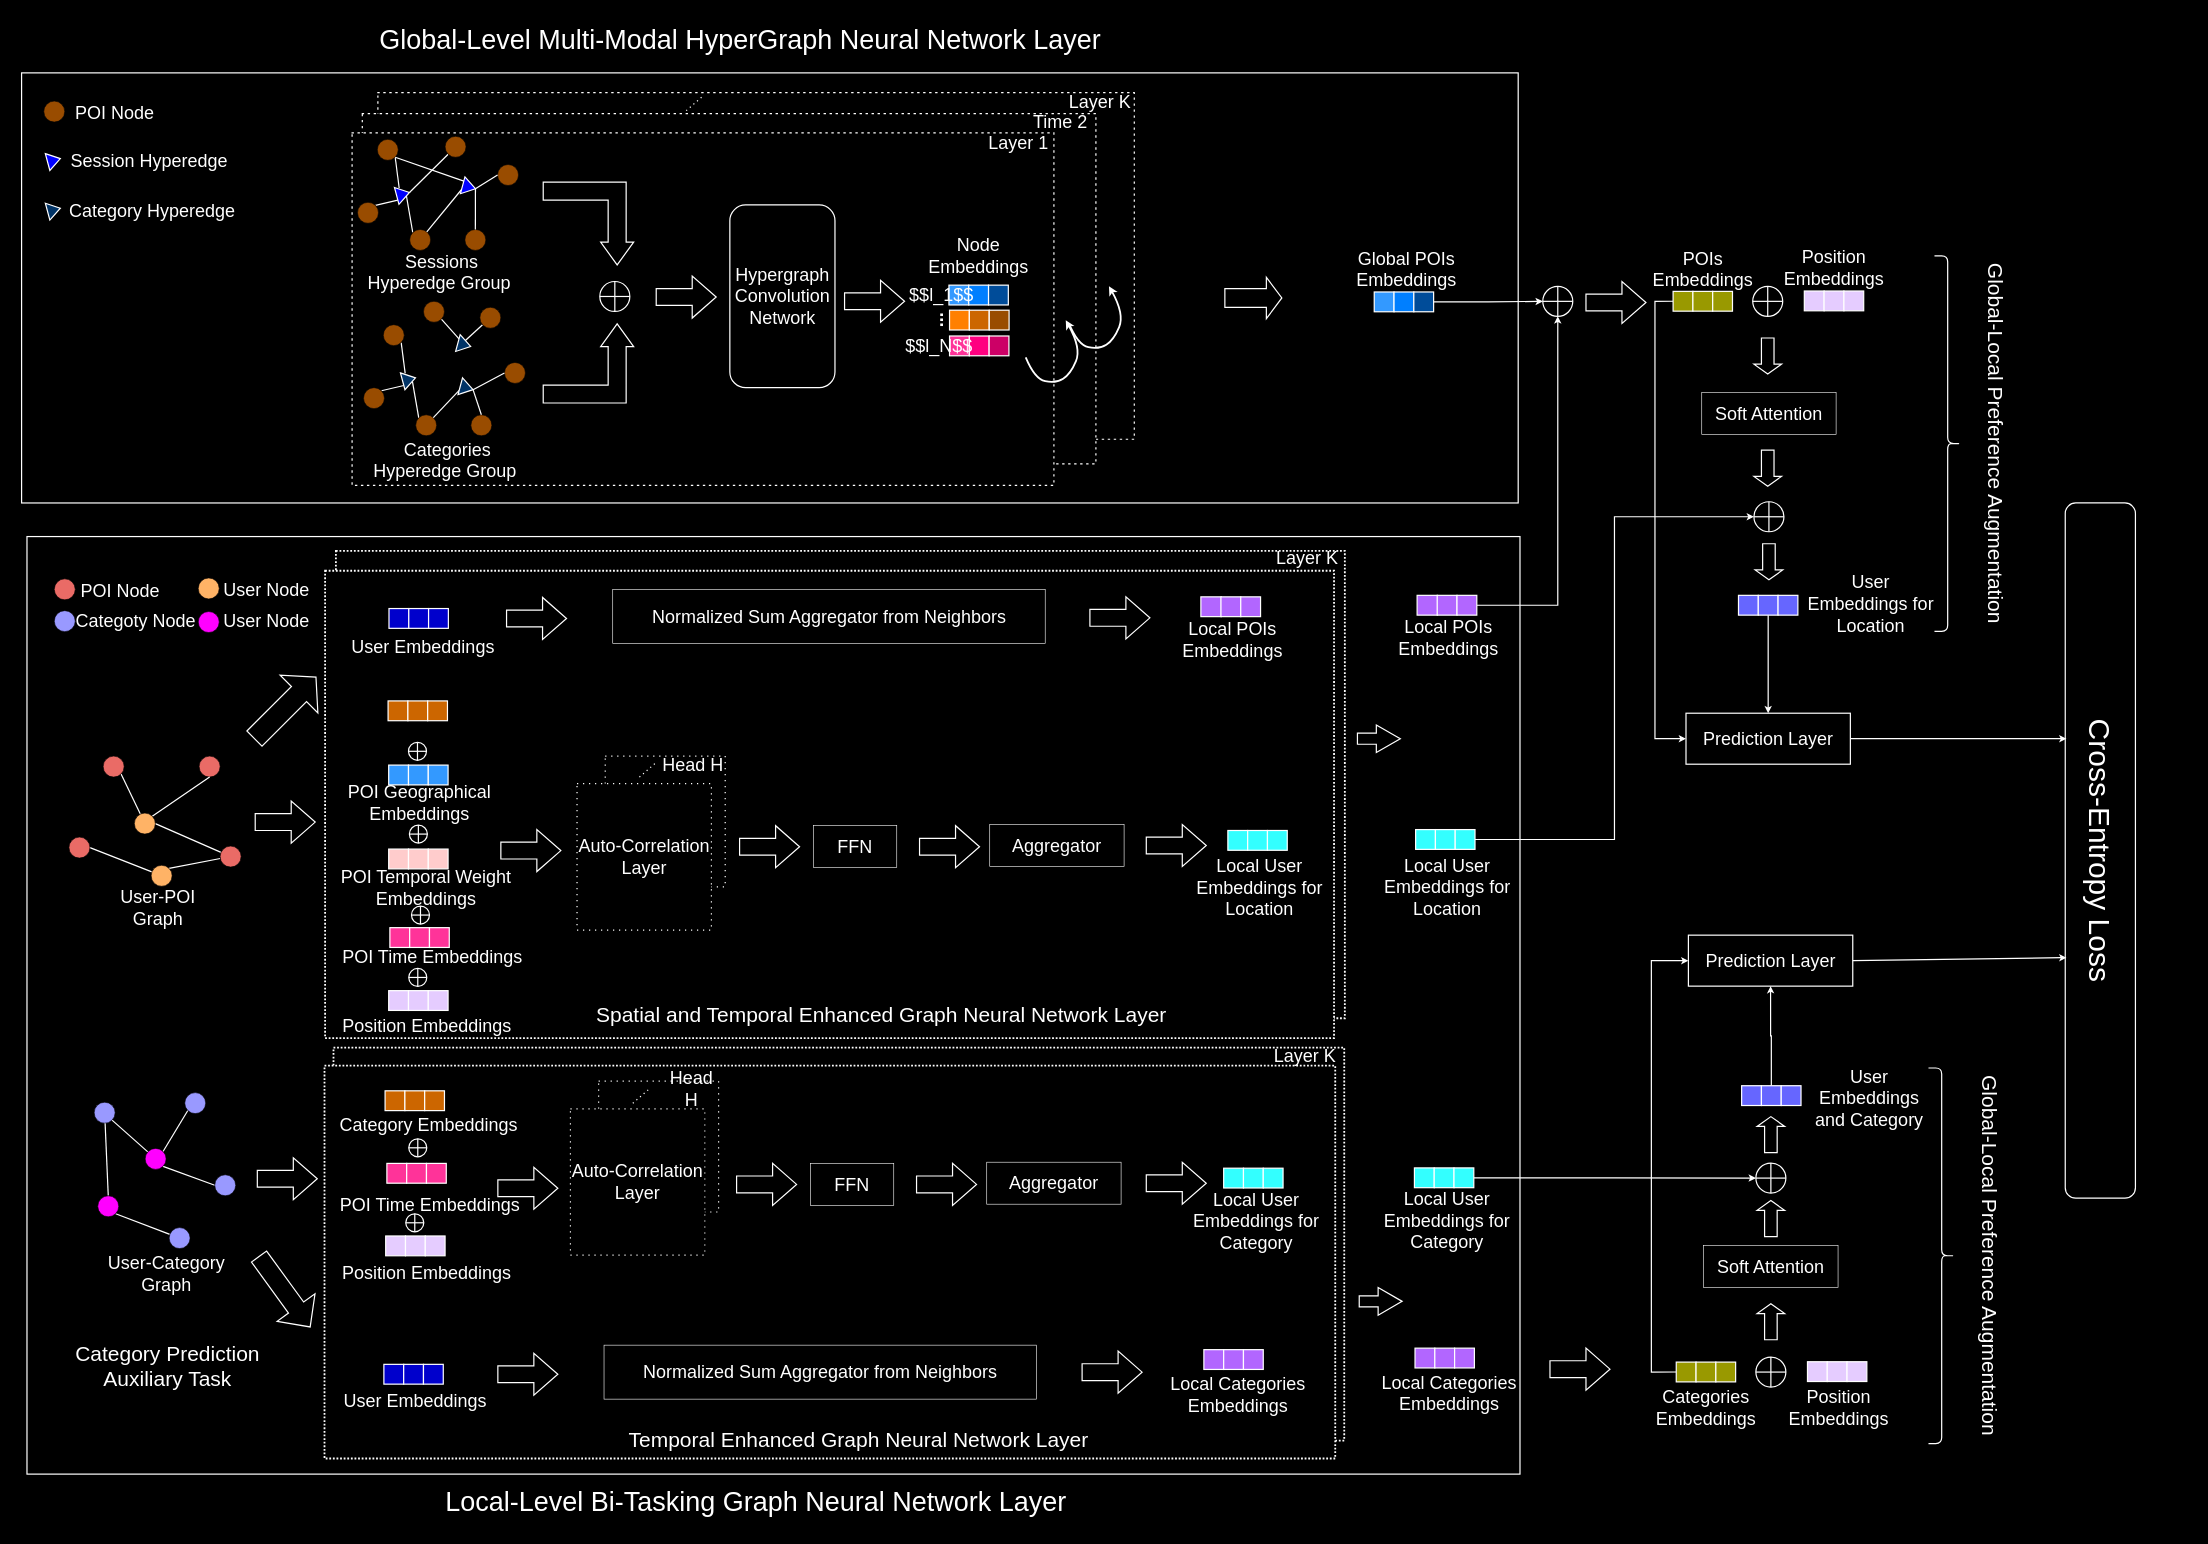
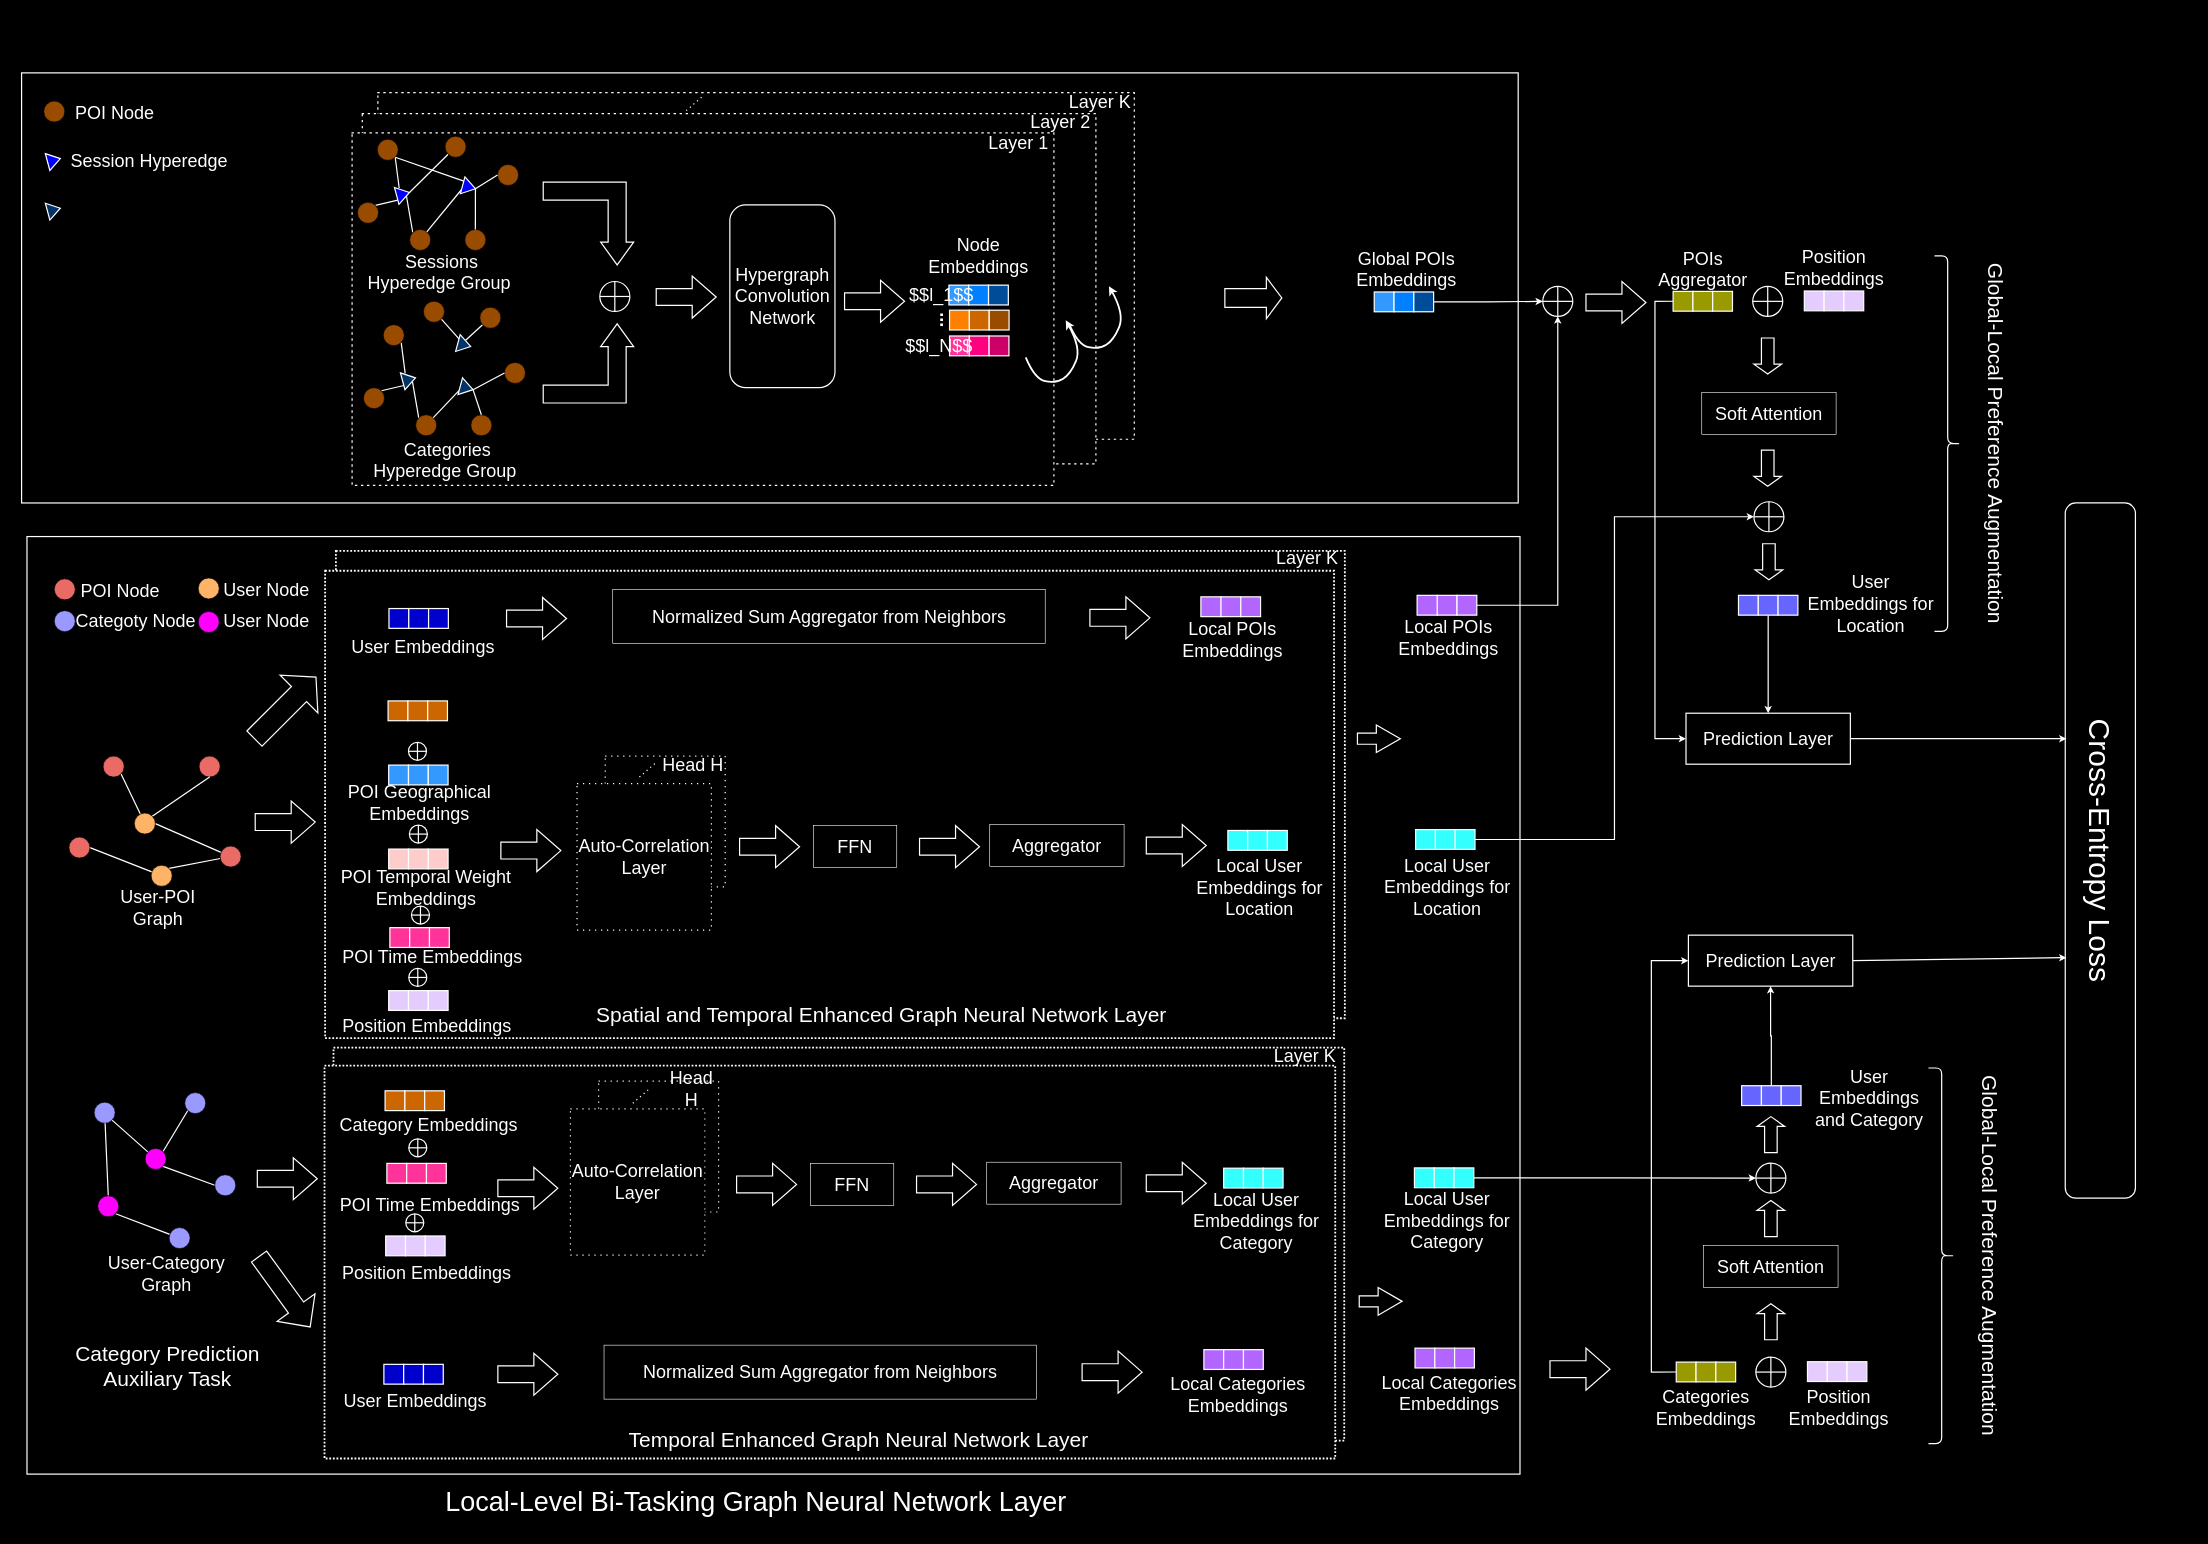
(744, 40) -> none
(1061, 122) -> (1061, 122)
(152, 211) -> none
(1703, 269) -> (1703, 269)
